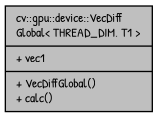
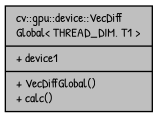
(31, 58) -> (37, 58)
